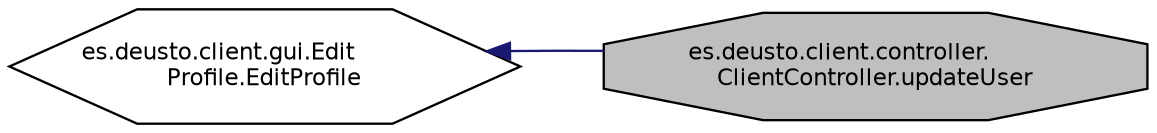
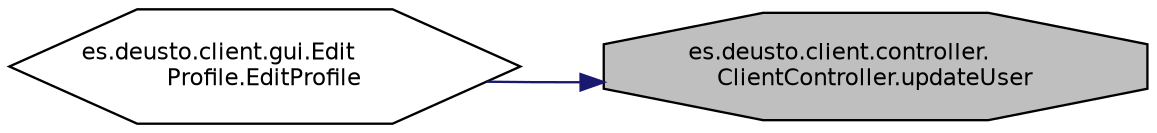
(557, 51) -> (533, 82)
